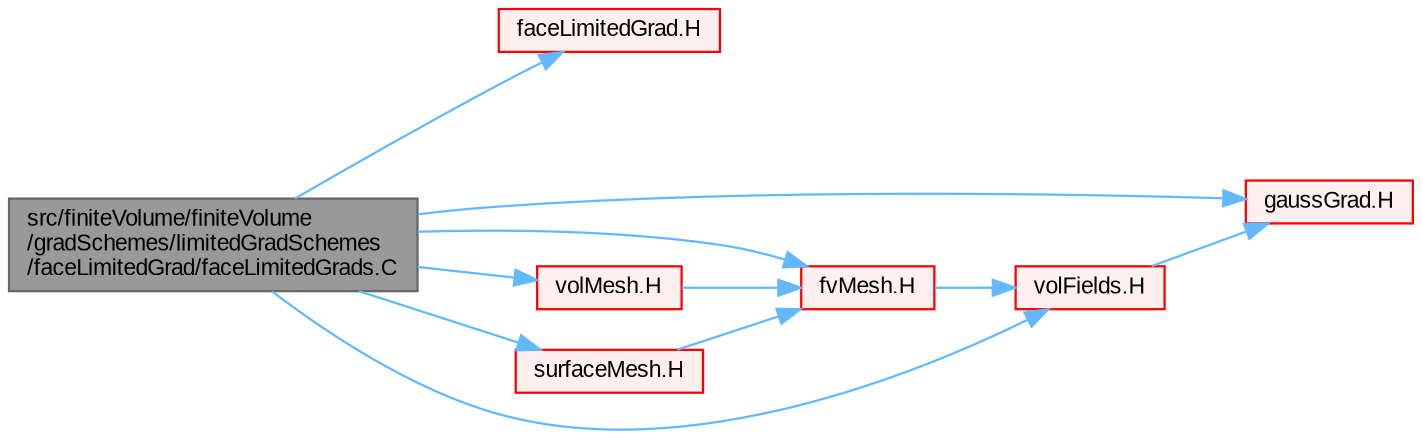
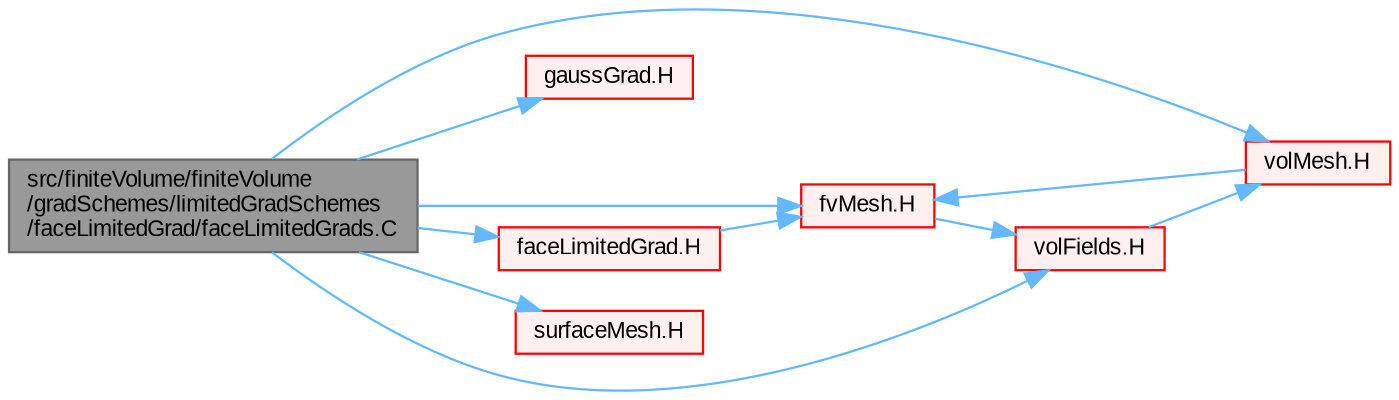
(1199, 249) -> (1193, 210)
(728, 333) -> (749, 226)
